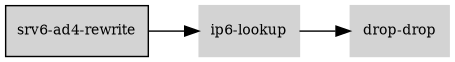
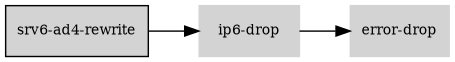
(249, 31) -> (249, 31)
(400, 31) -> (400, 31)
